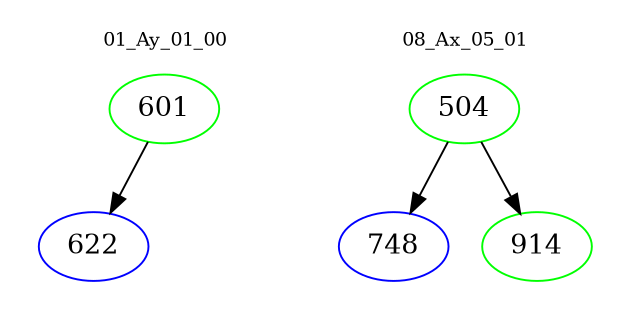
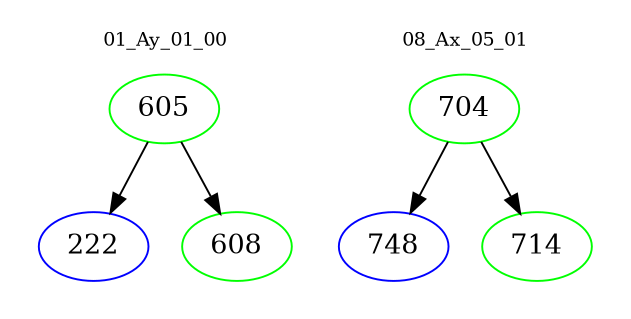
(164, 109) -> (164, 109)
(464, 109) -> (464, 109)
(94, 247) -> (94, 247)
none -> (237, 247)
(537, 247) -> (537, 247)
